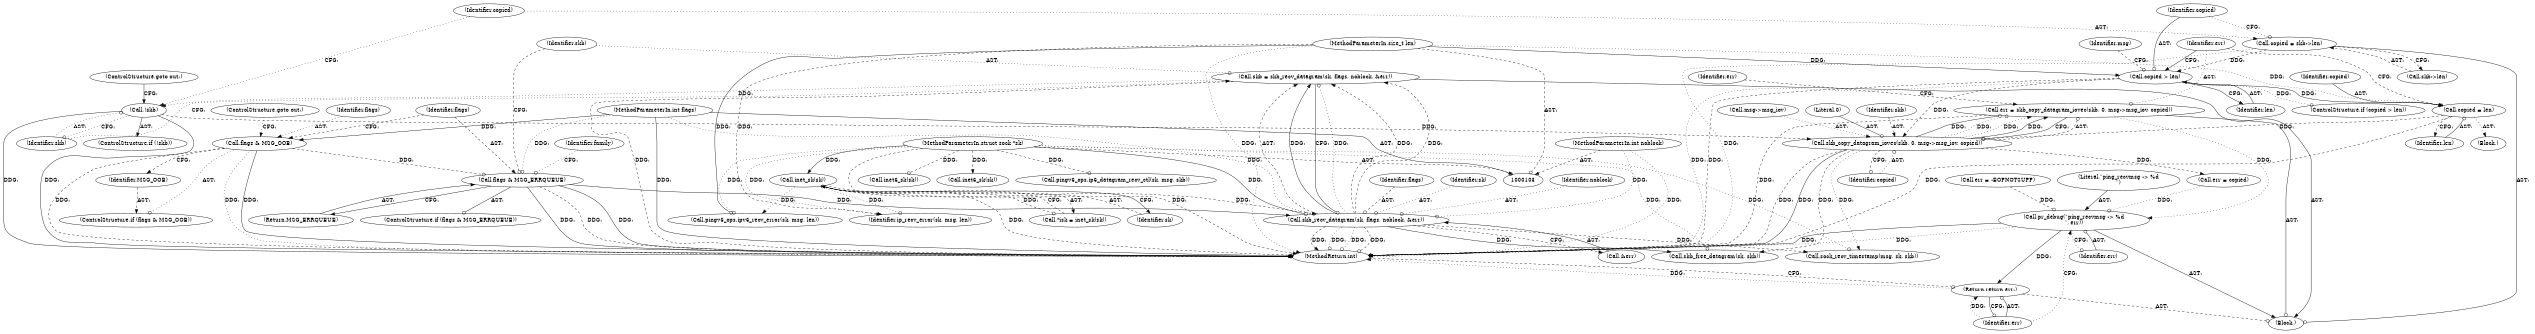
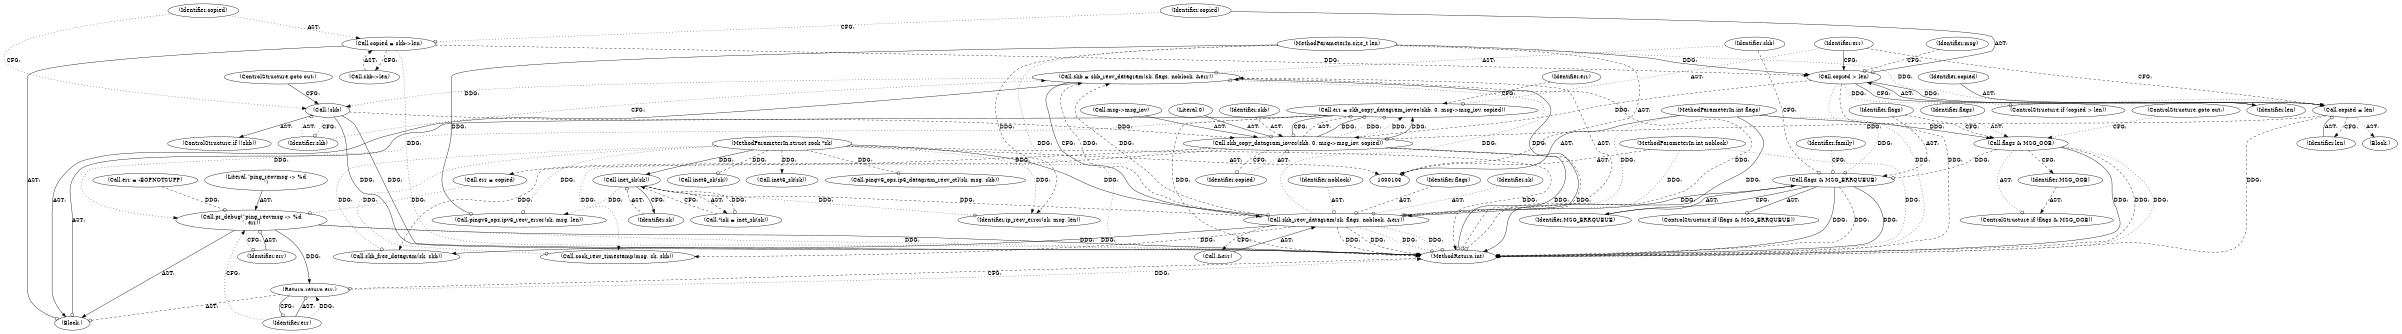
(1826, 127) -> (1199, 127)
(301, 220) -> (1575, 220)
(1048, 239) -> none
